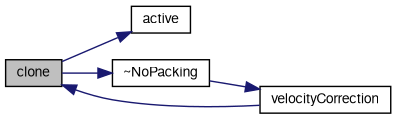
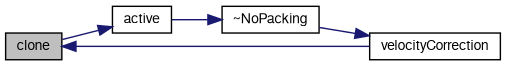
(80, 73) -> (190, 20)
